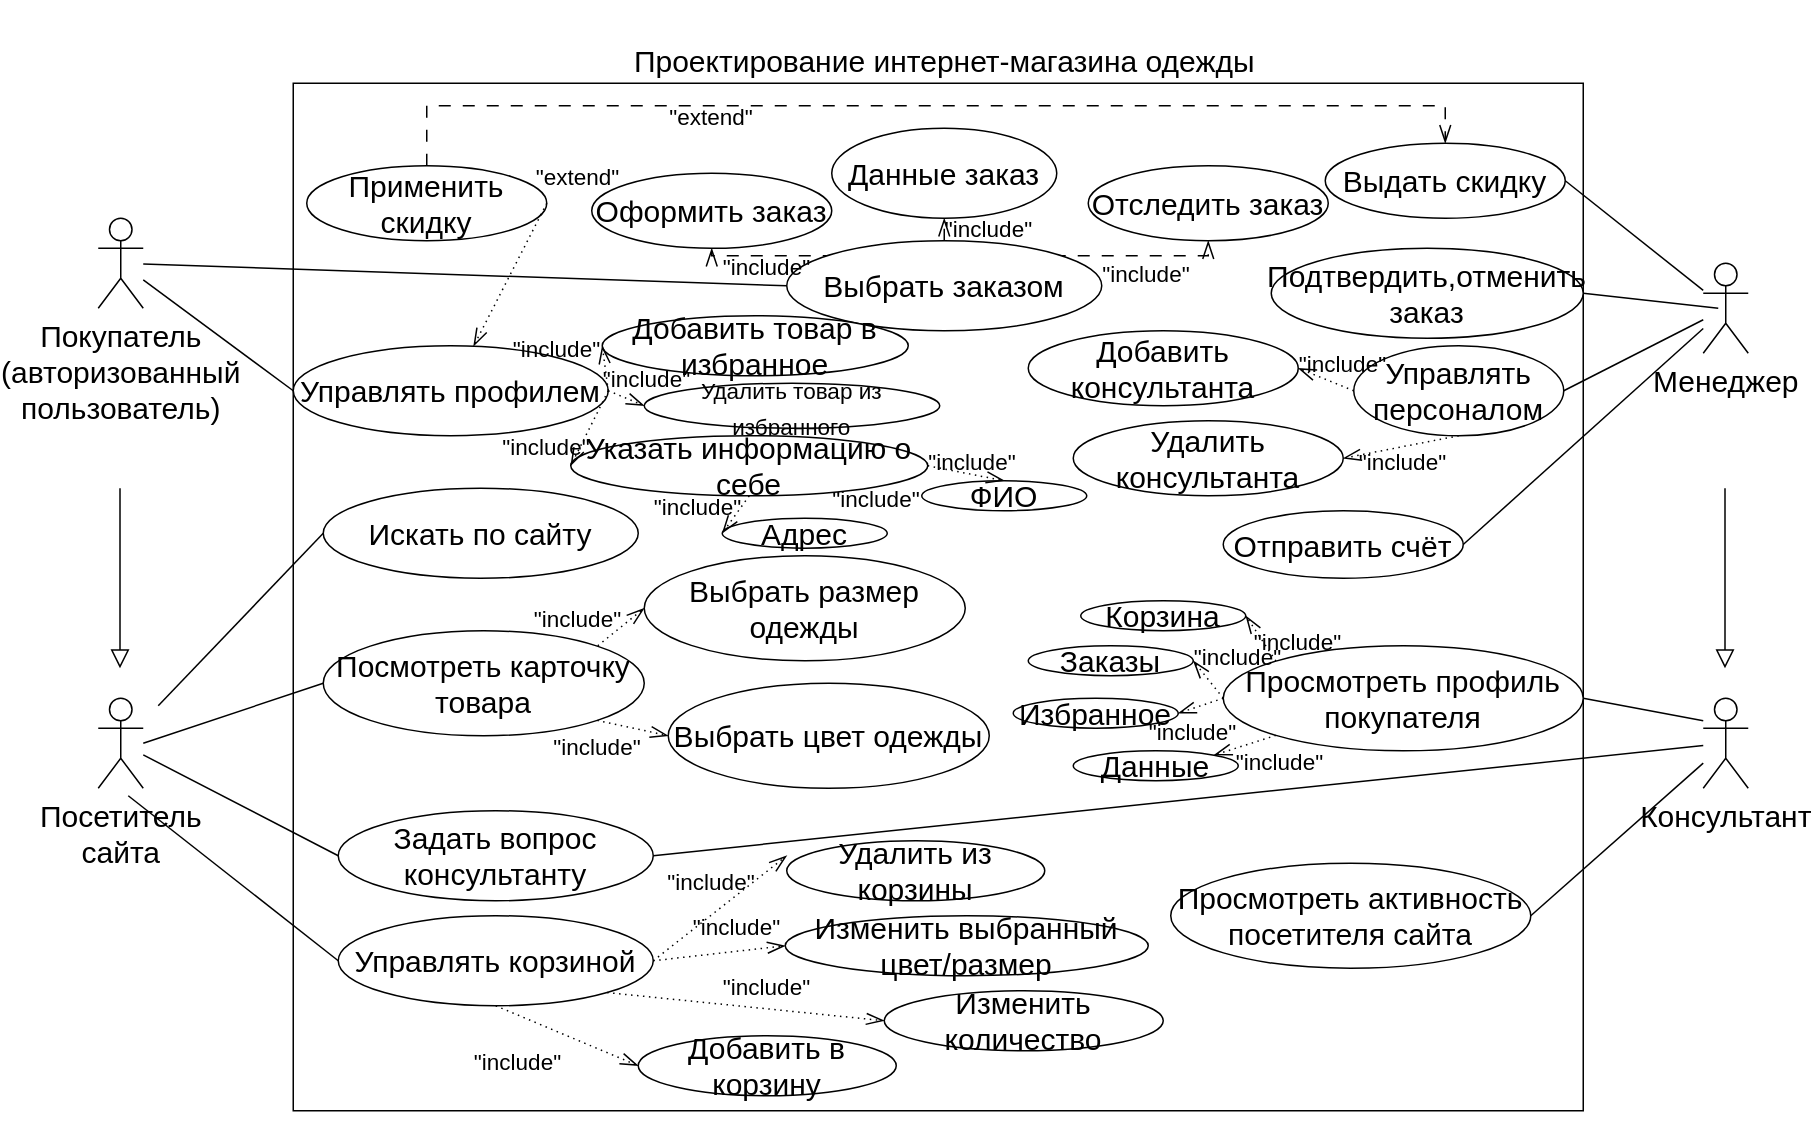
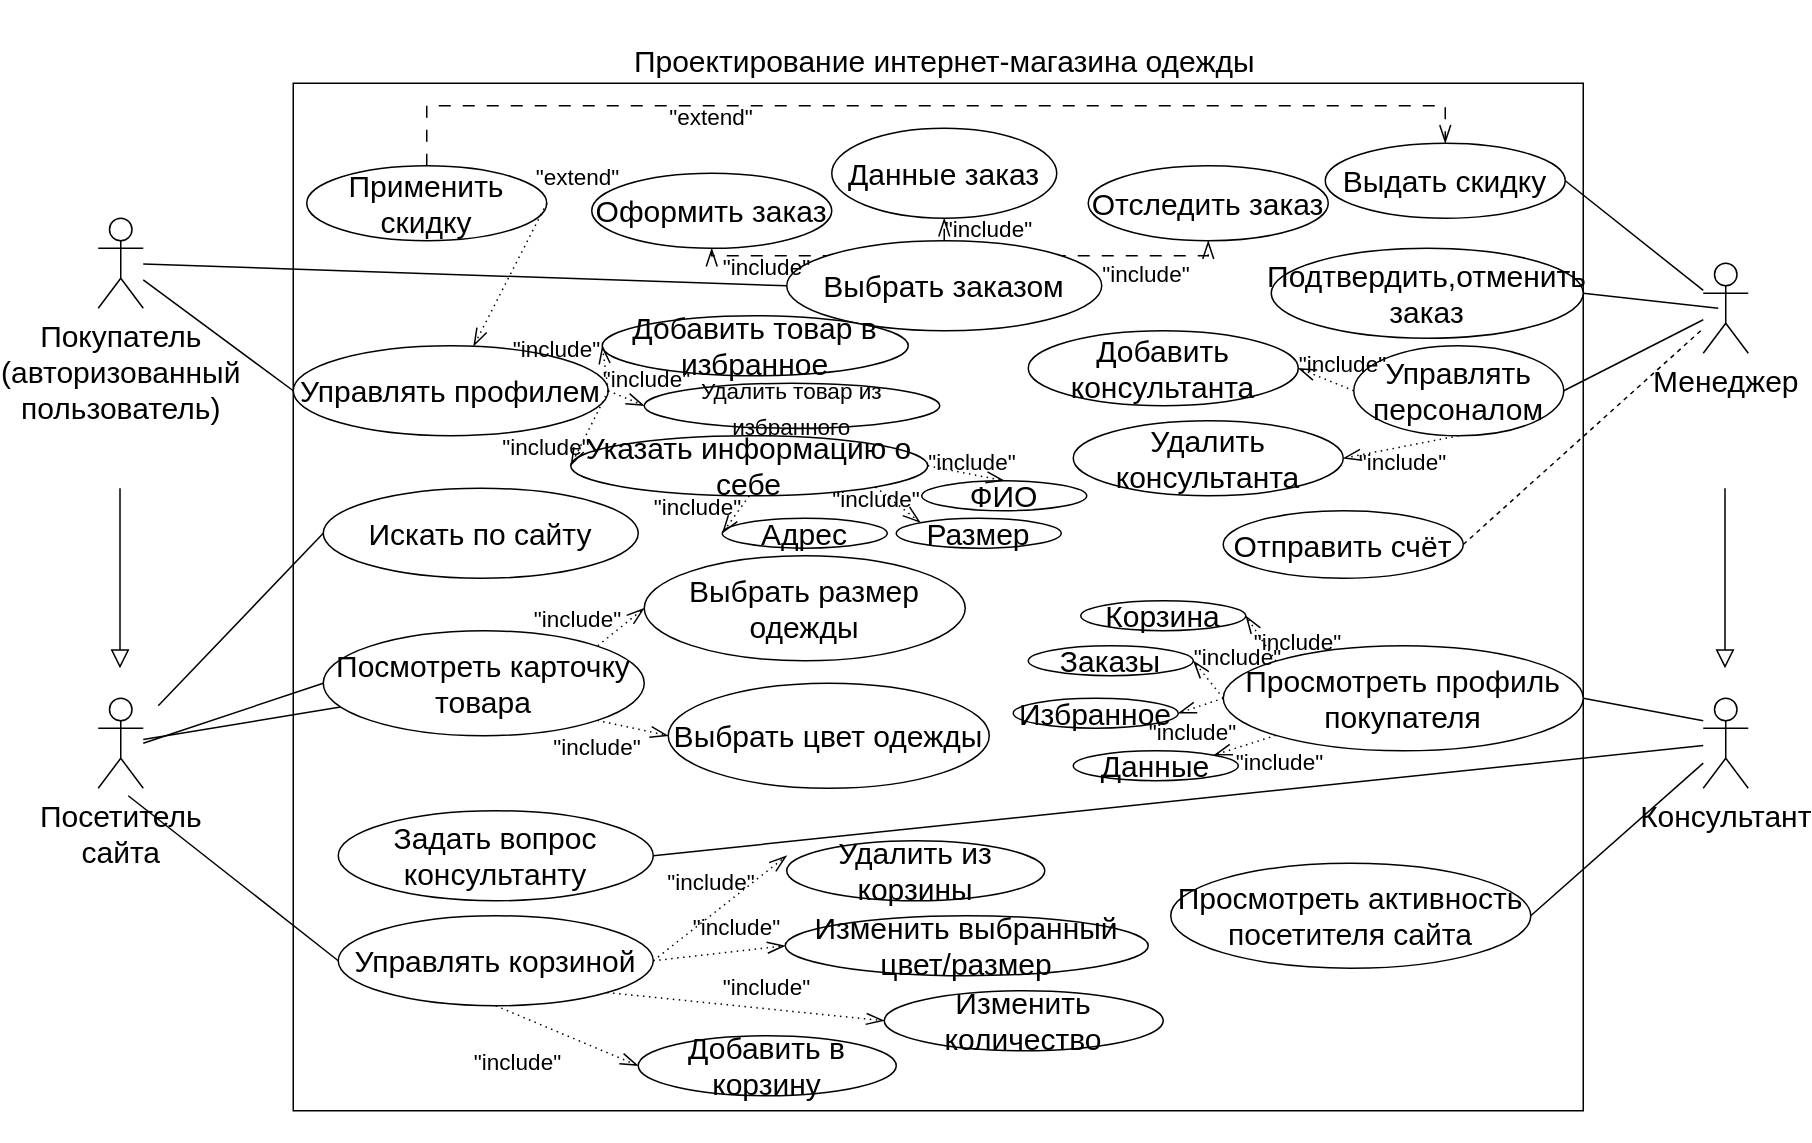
(1583, 437) -> (1583, 437)
none -> (897, 504)
none -> (979, 533)
(240, 805) -> (258, 721)
